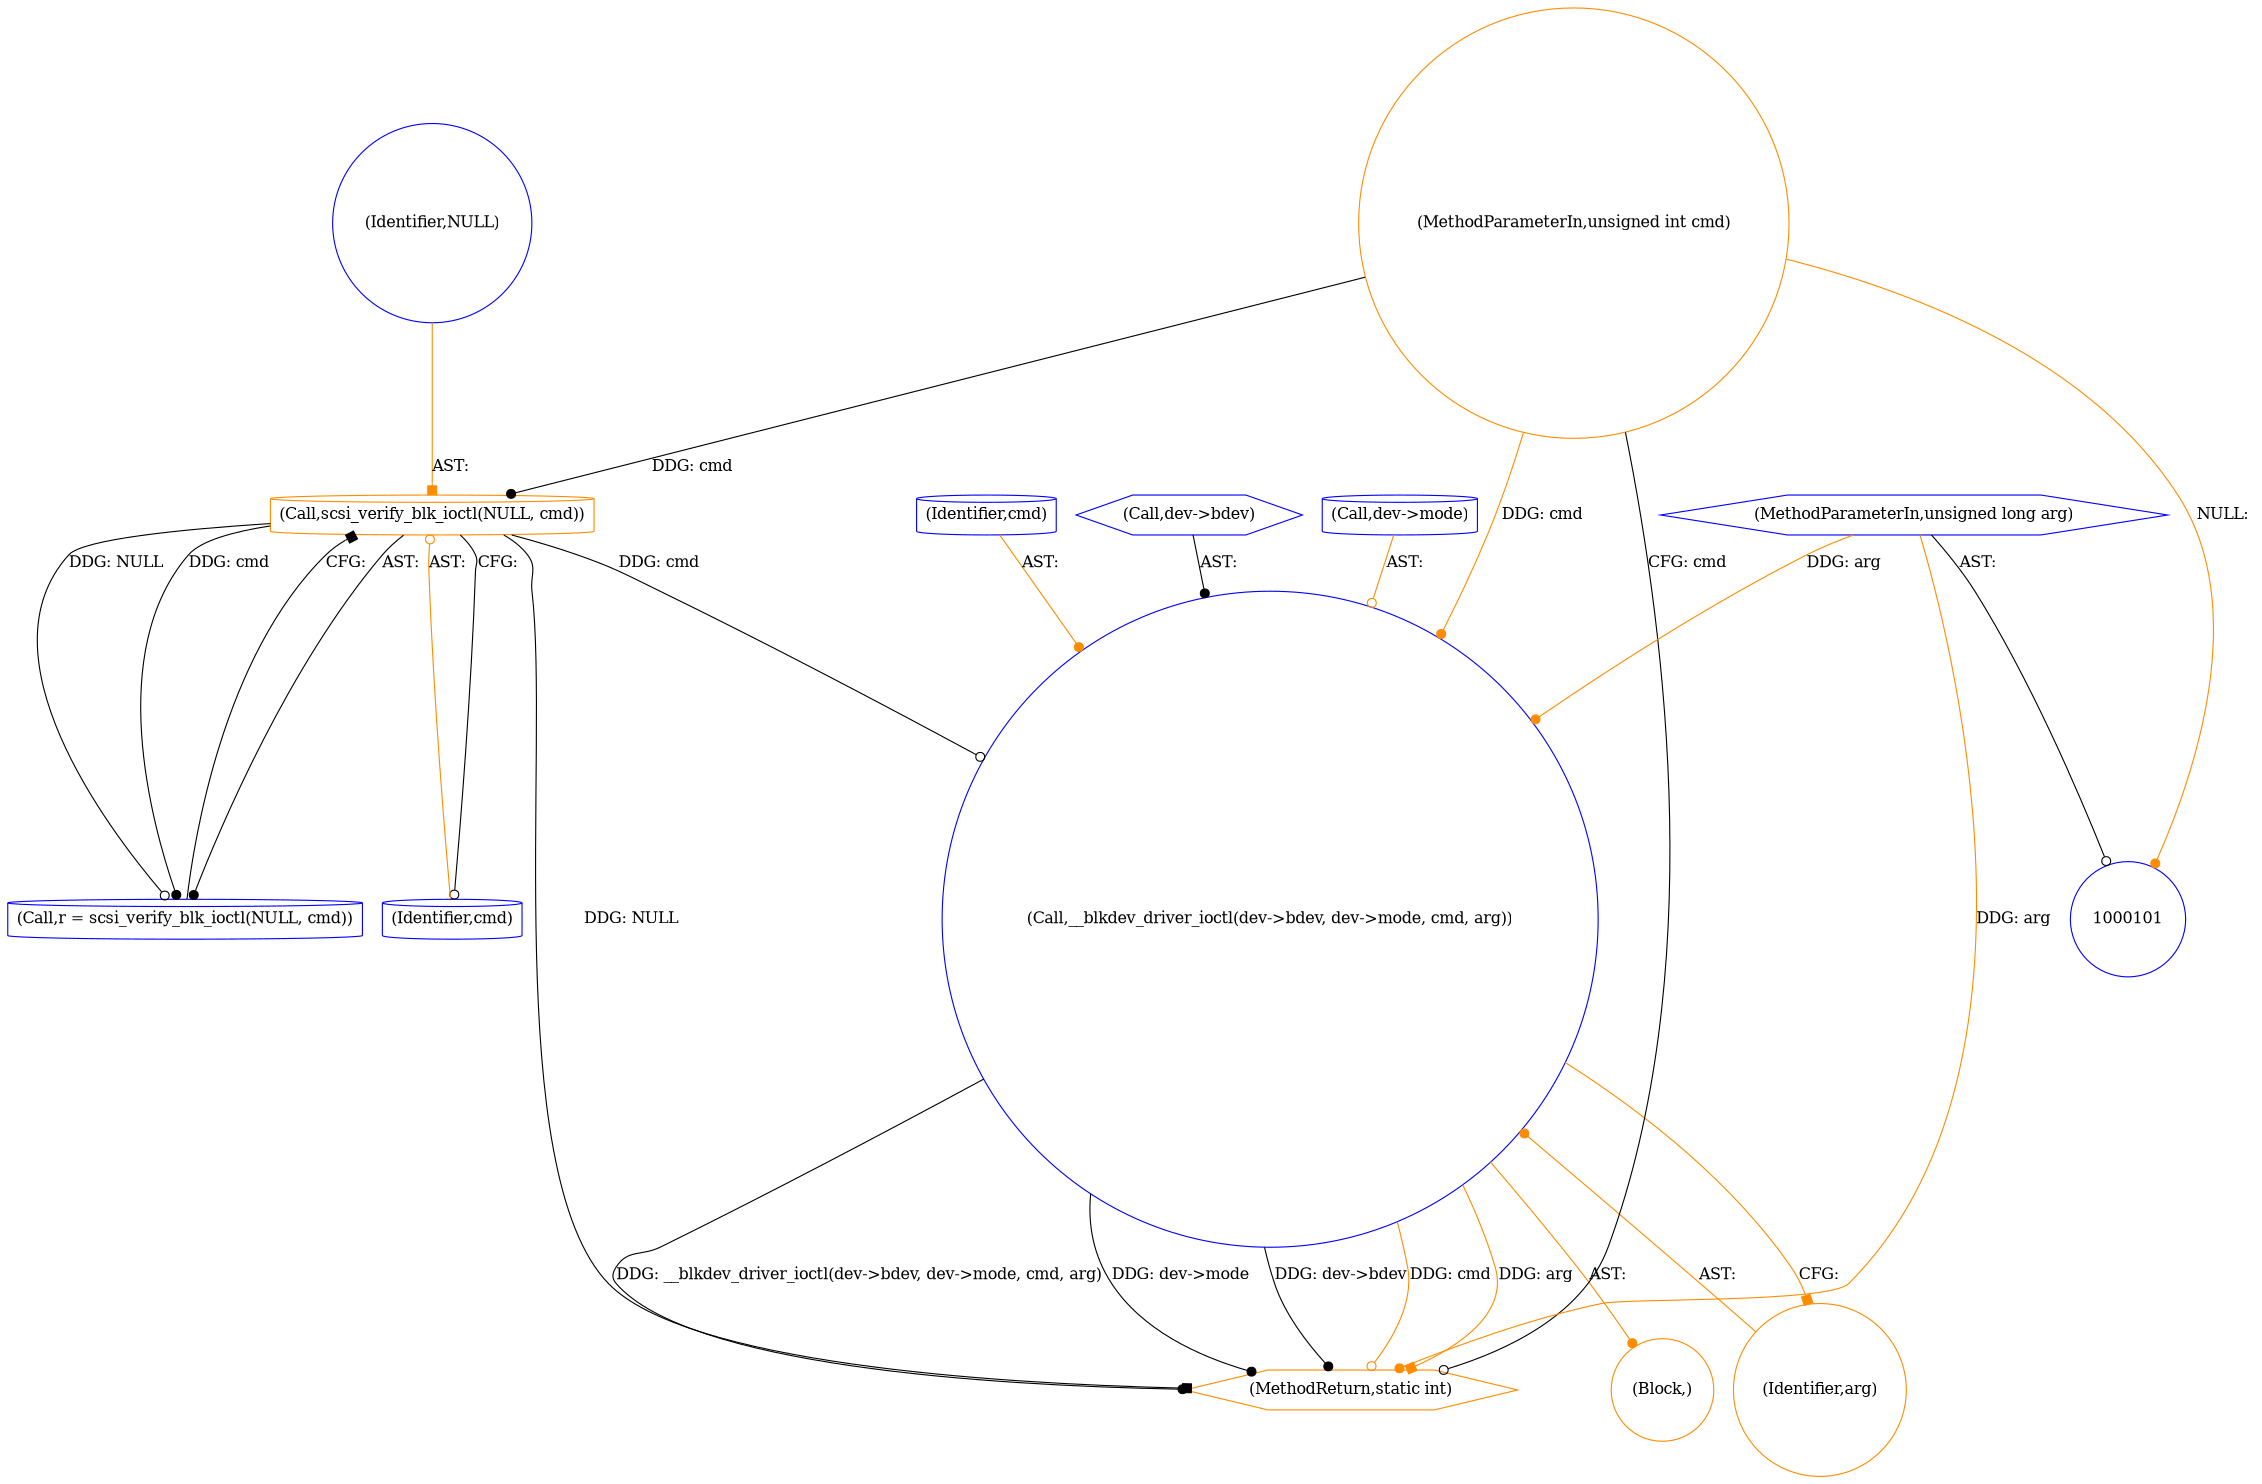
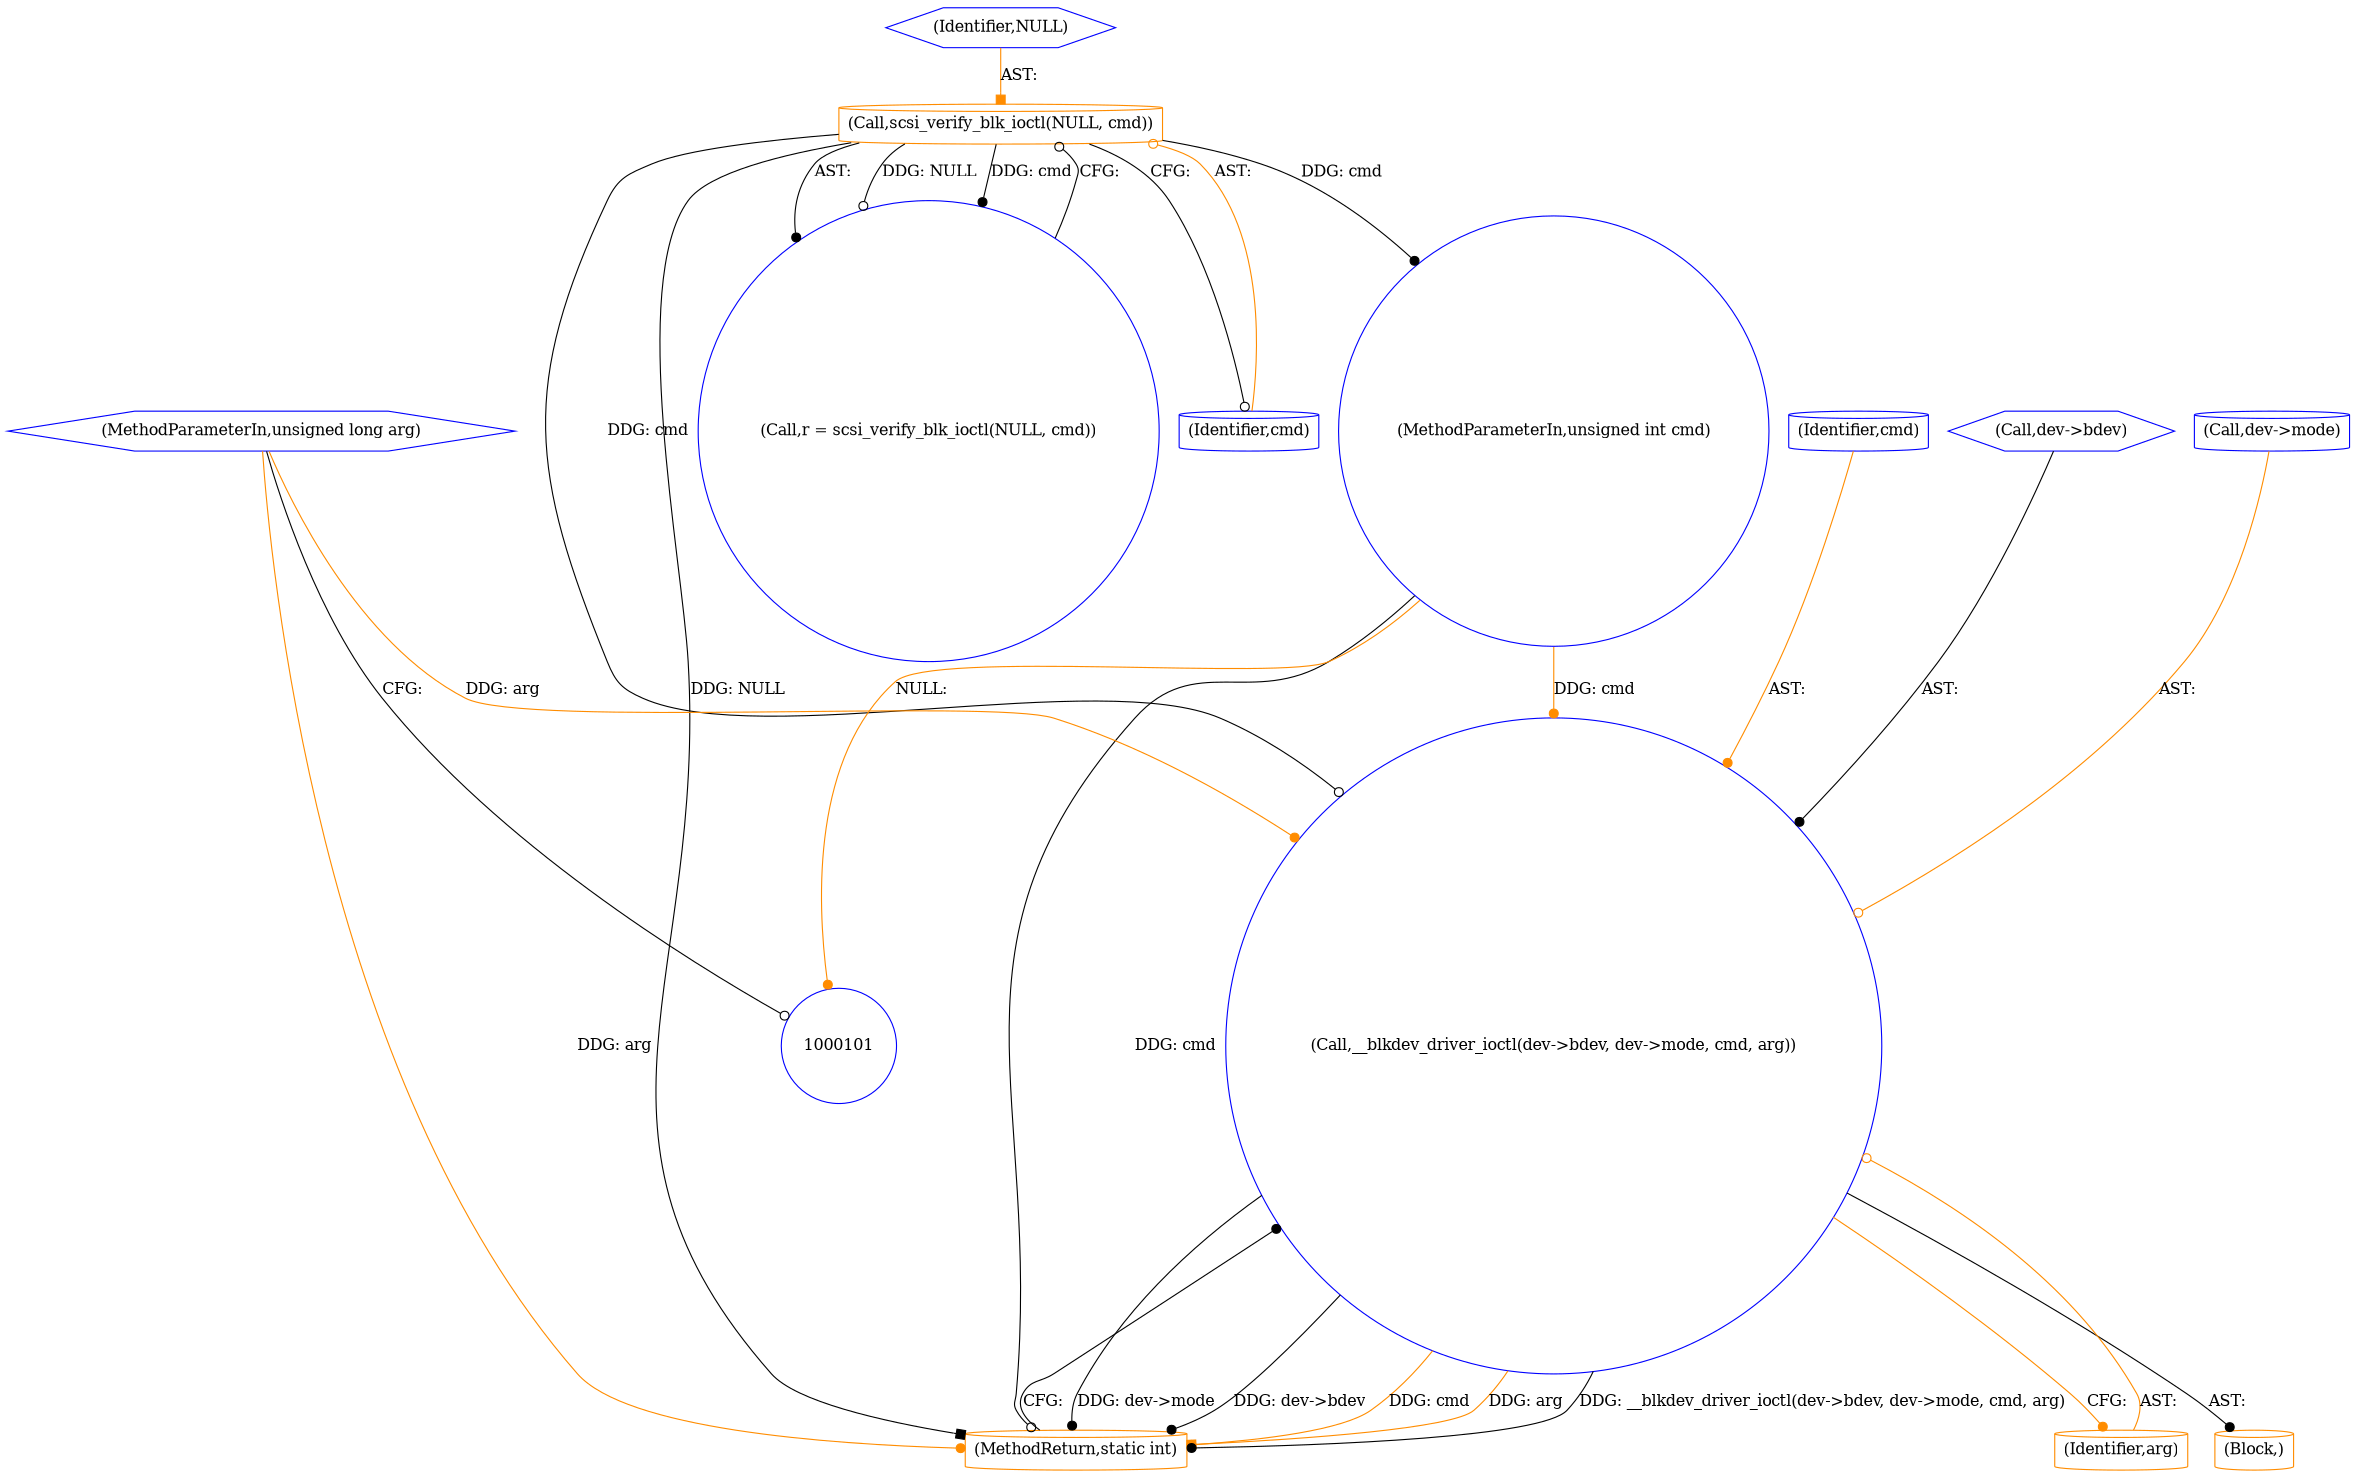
(432, 223) -> (1001, 28)
(1574, 223) -> (1554, 431)
(940, 385) -> (1296, 178)
(1687, 563) -> (1175, 1046)
(1981, 563) -> (405, 690)
(234, 704) -> (1073, 192)
(185, 919) -> (929, 431)
(1699, 1164) -> (1971, 1314)
(1642, 1234) -> (2035, 1271)
(1563, 1249) -> (2041, 1302)
none -> (1136, 1320)
(1351, 1390) -> (1076, 1450)
(1662, 1390) -> (2254, 1450)
(1820, 1390) -> (2121, 1450)
